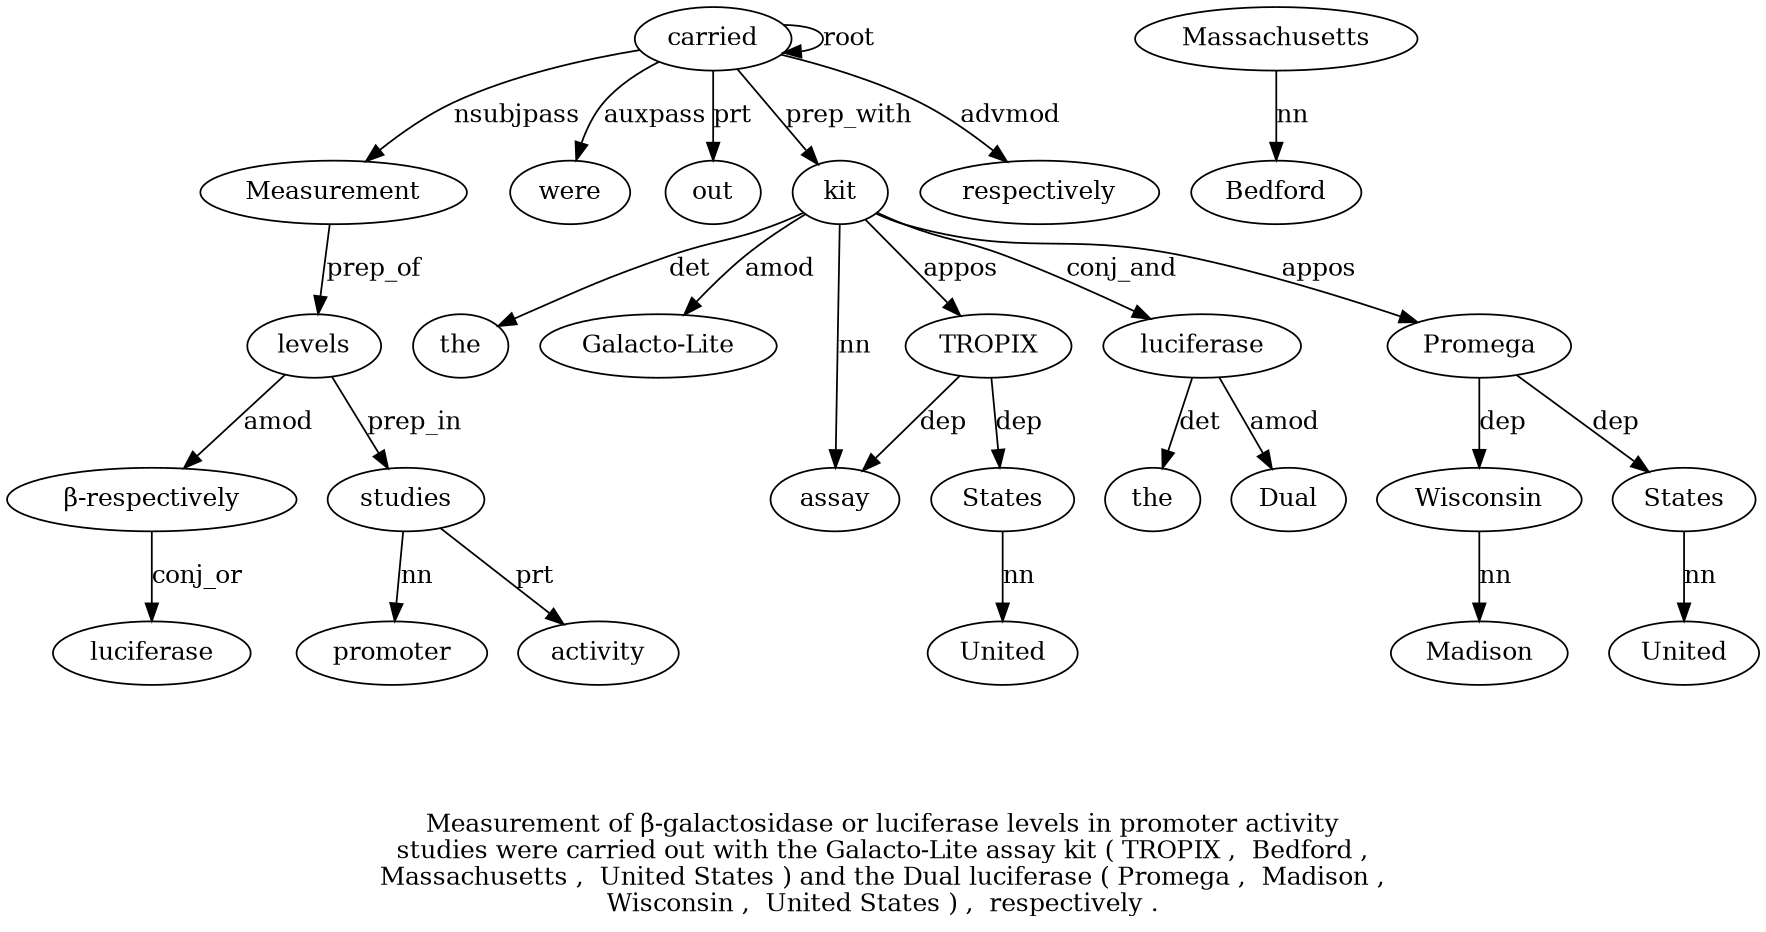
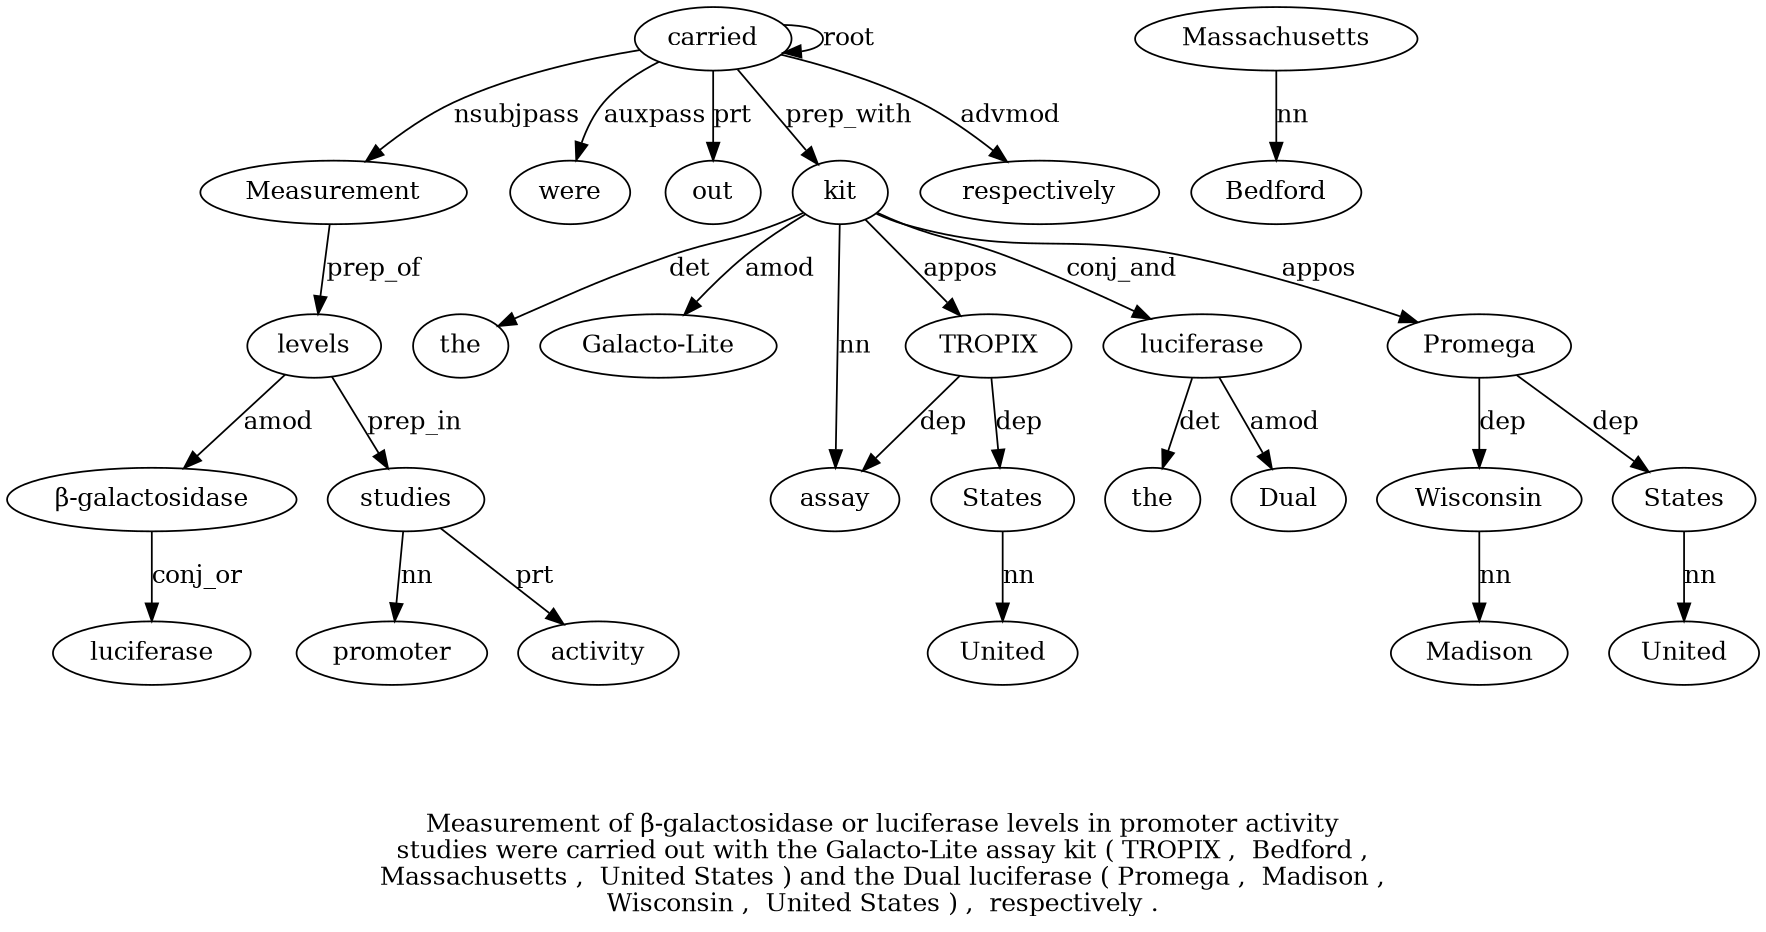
(152, 500) -> (152, 500)
